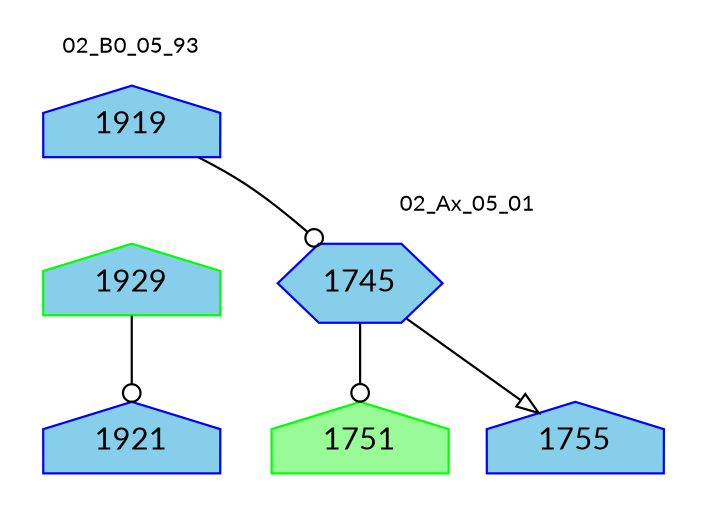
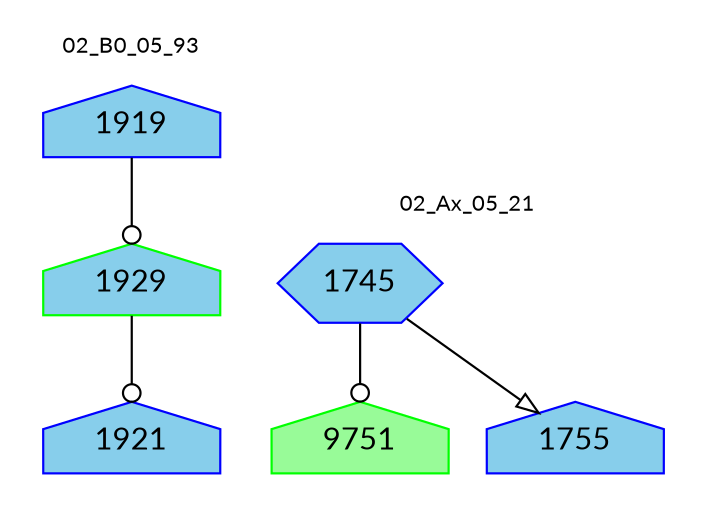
(269, 201) -> (132, 192)
(468, 205) -> (468, 205)
(360, 441) -> (360, 441)
